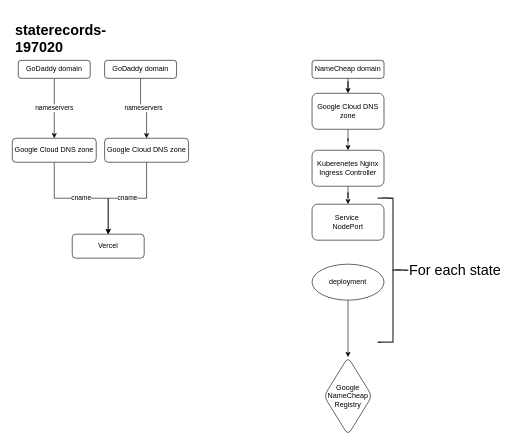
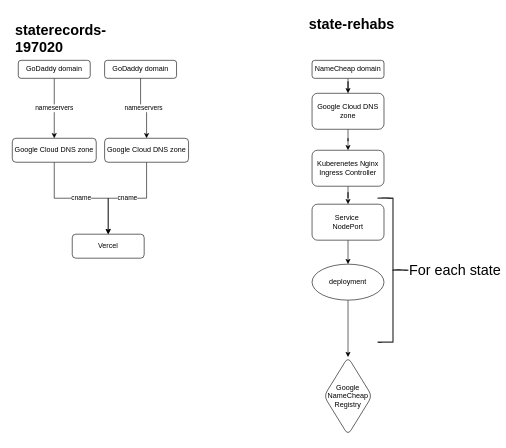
none -> (363, 27)
none -> (348, 258)
